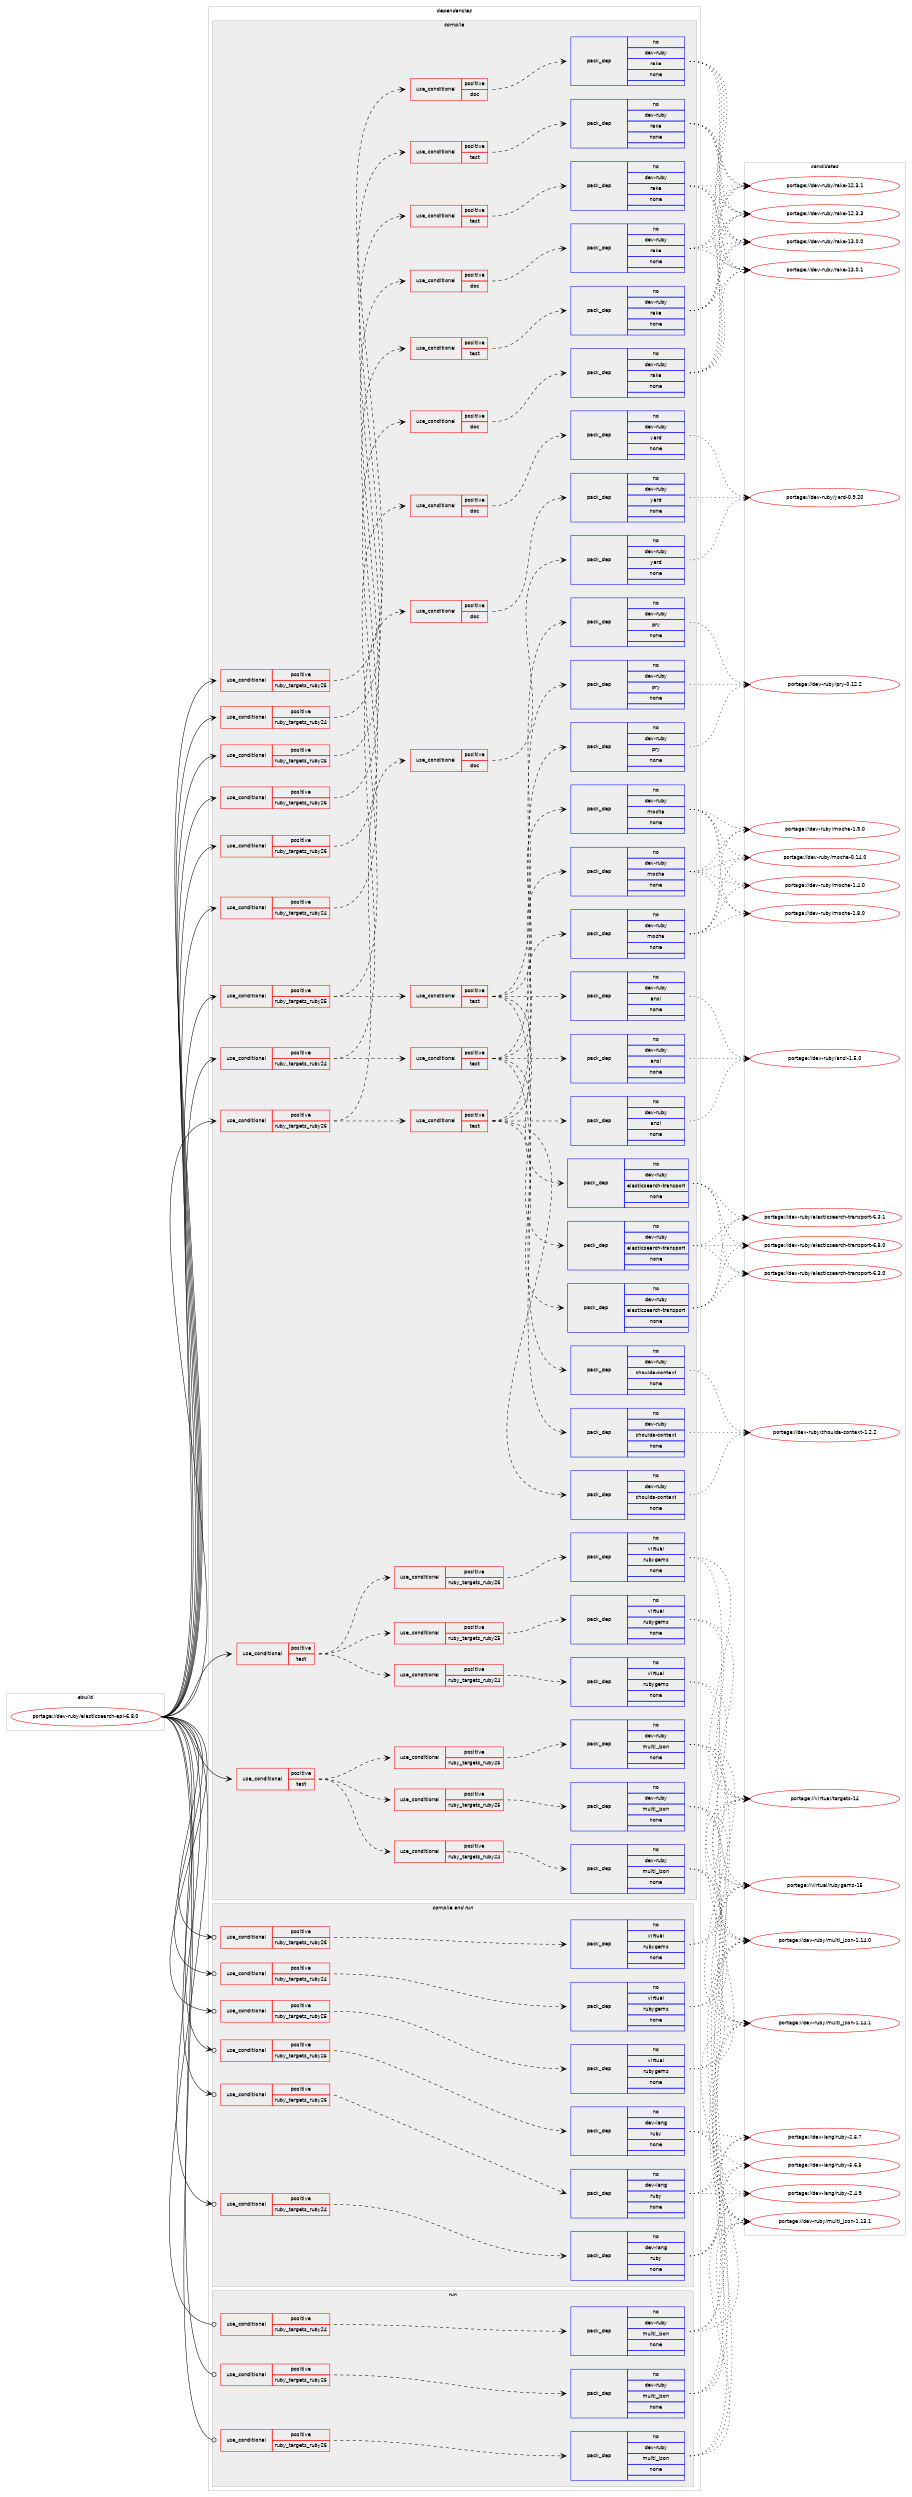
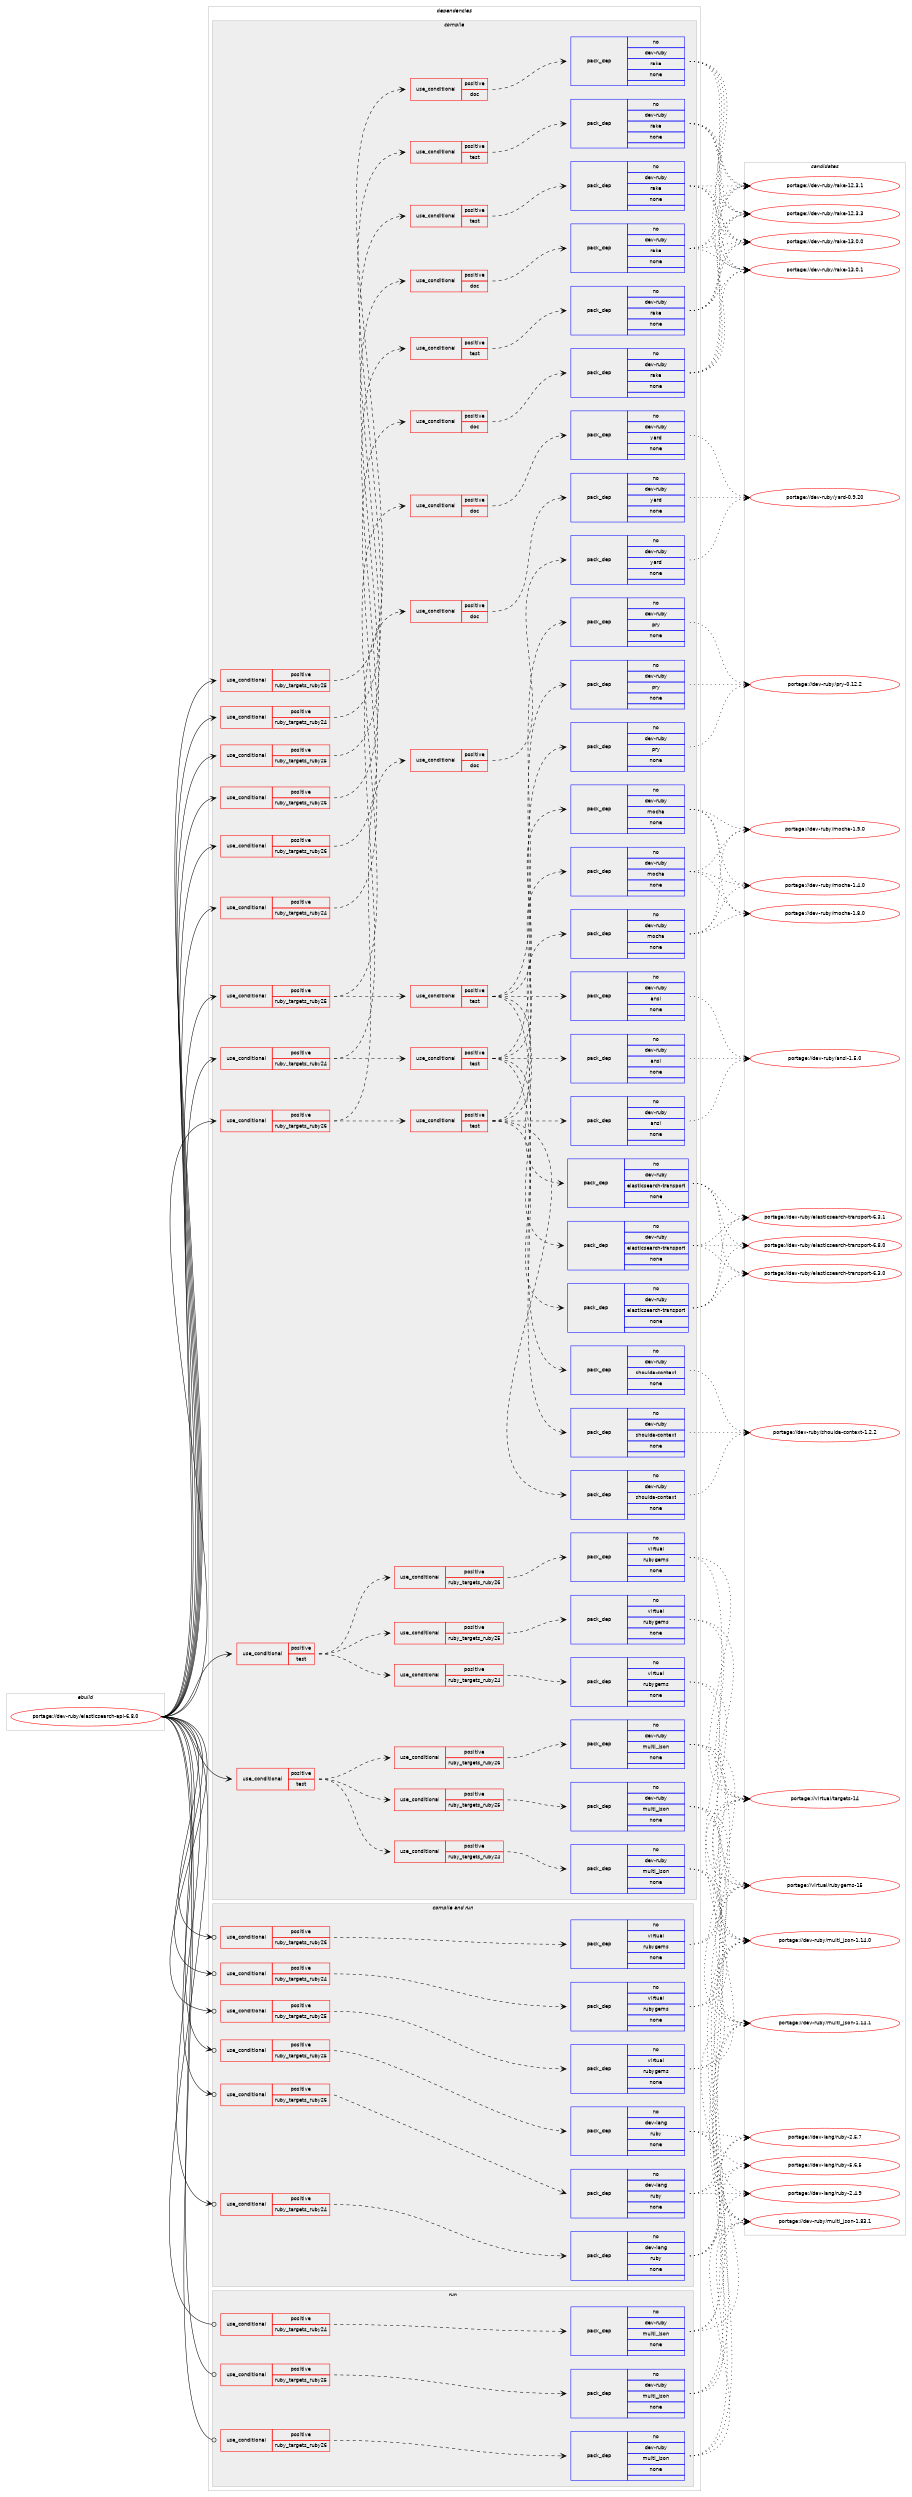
(825, 858) -> none
(825, 2222) -> (825, 2222)
